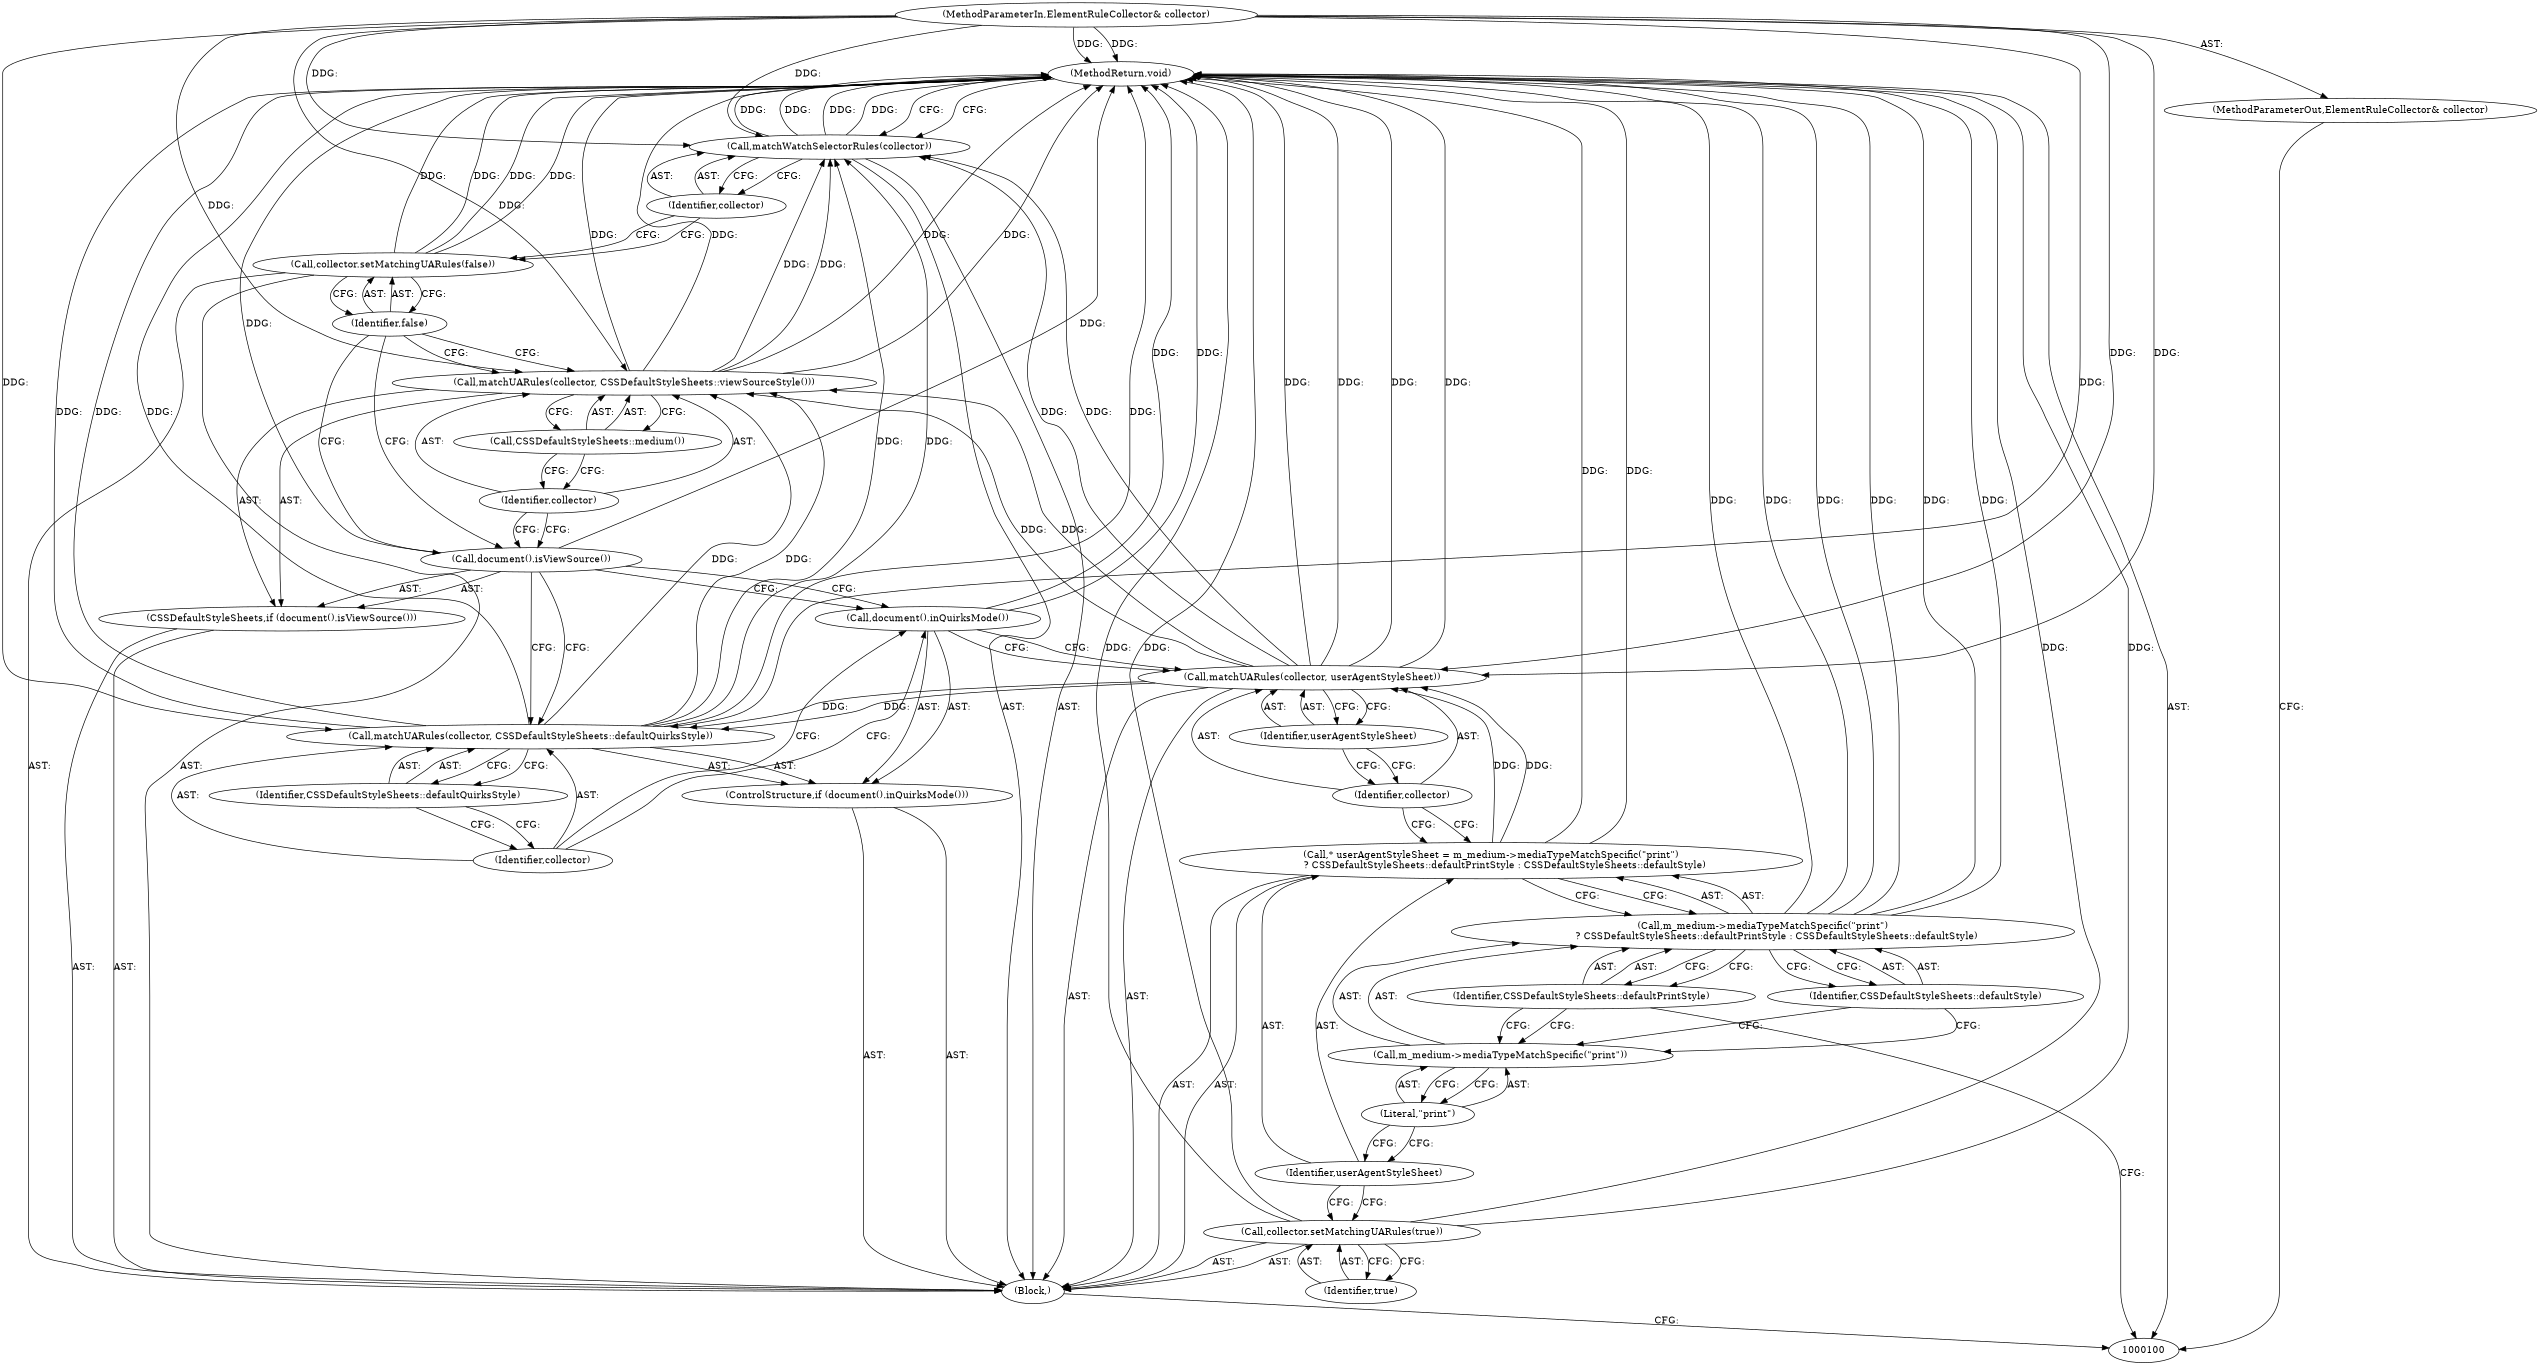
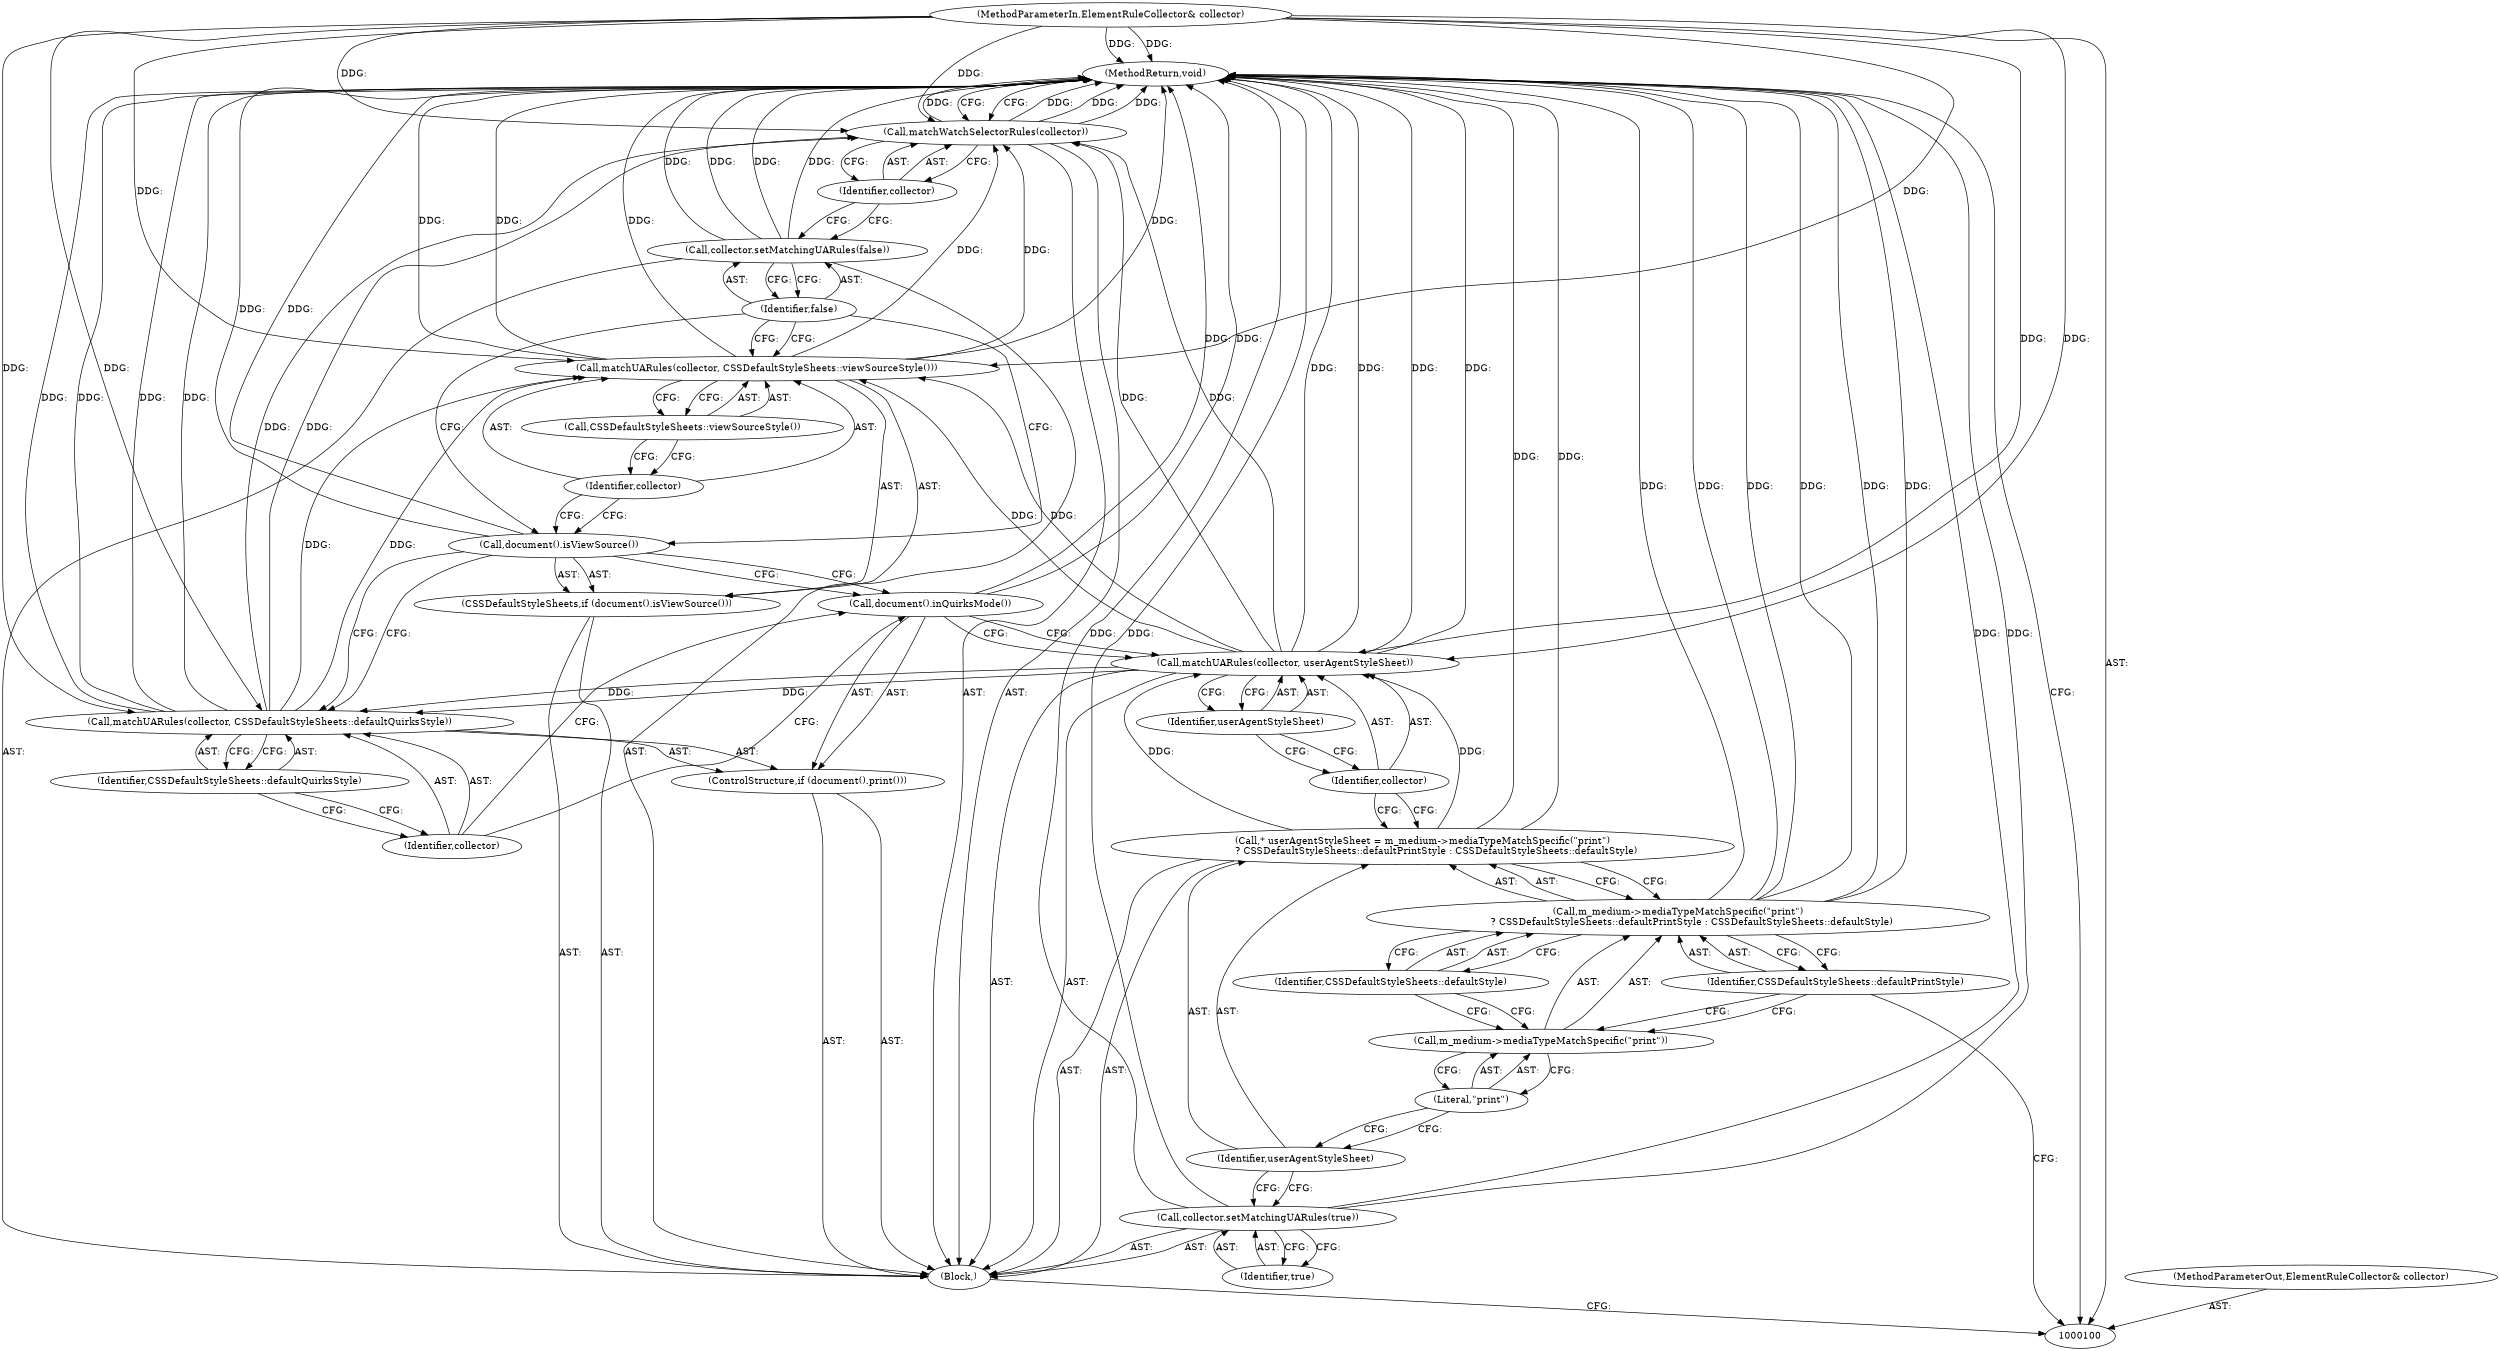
(1794, 22) -> (2106, 279)
(588, 442) -> (683, 428)
(2180, 707) -> (2064, 693)
(2293, 707) -> (2222, 1307)
(847, 796) -> (808, 781)
